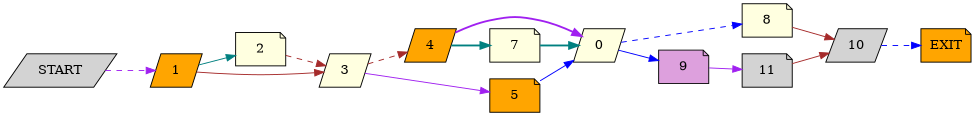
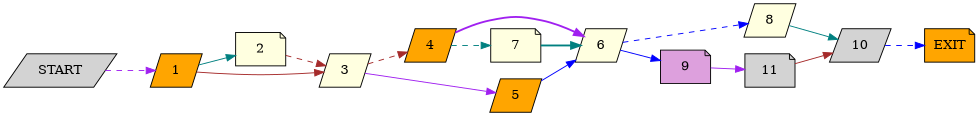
(767, 20) -> (770, 20)
(809, 32) -> (809, 31)
(466, 45) -> (466, 45)
(599, 45) -> (601, 45)
(515, 96) -> (516, 96)
